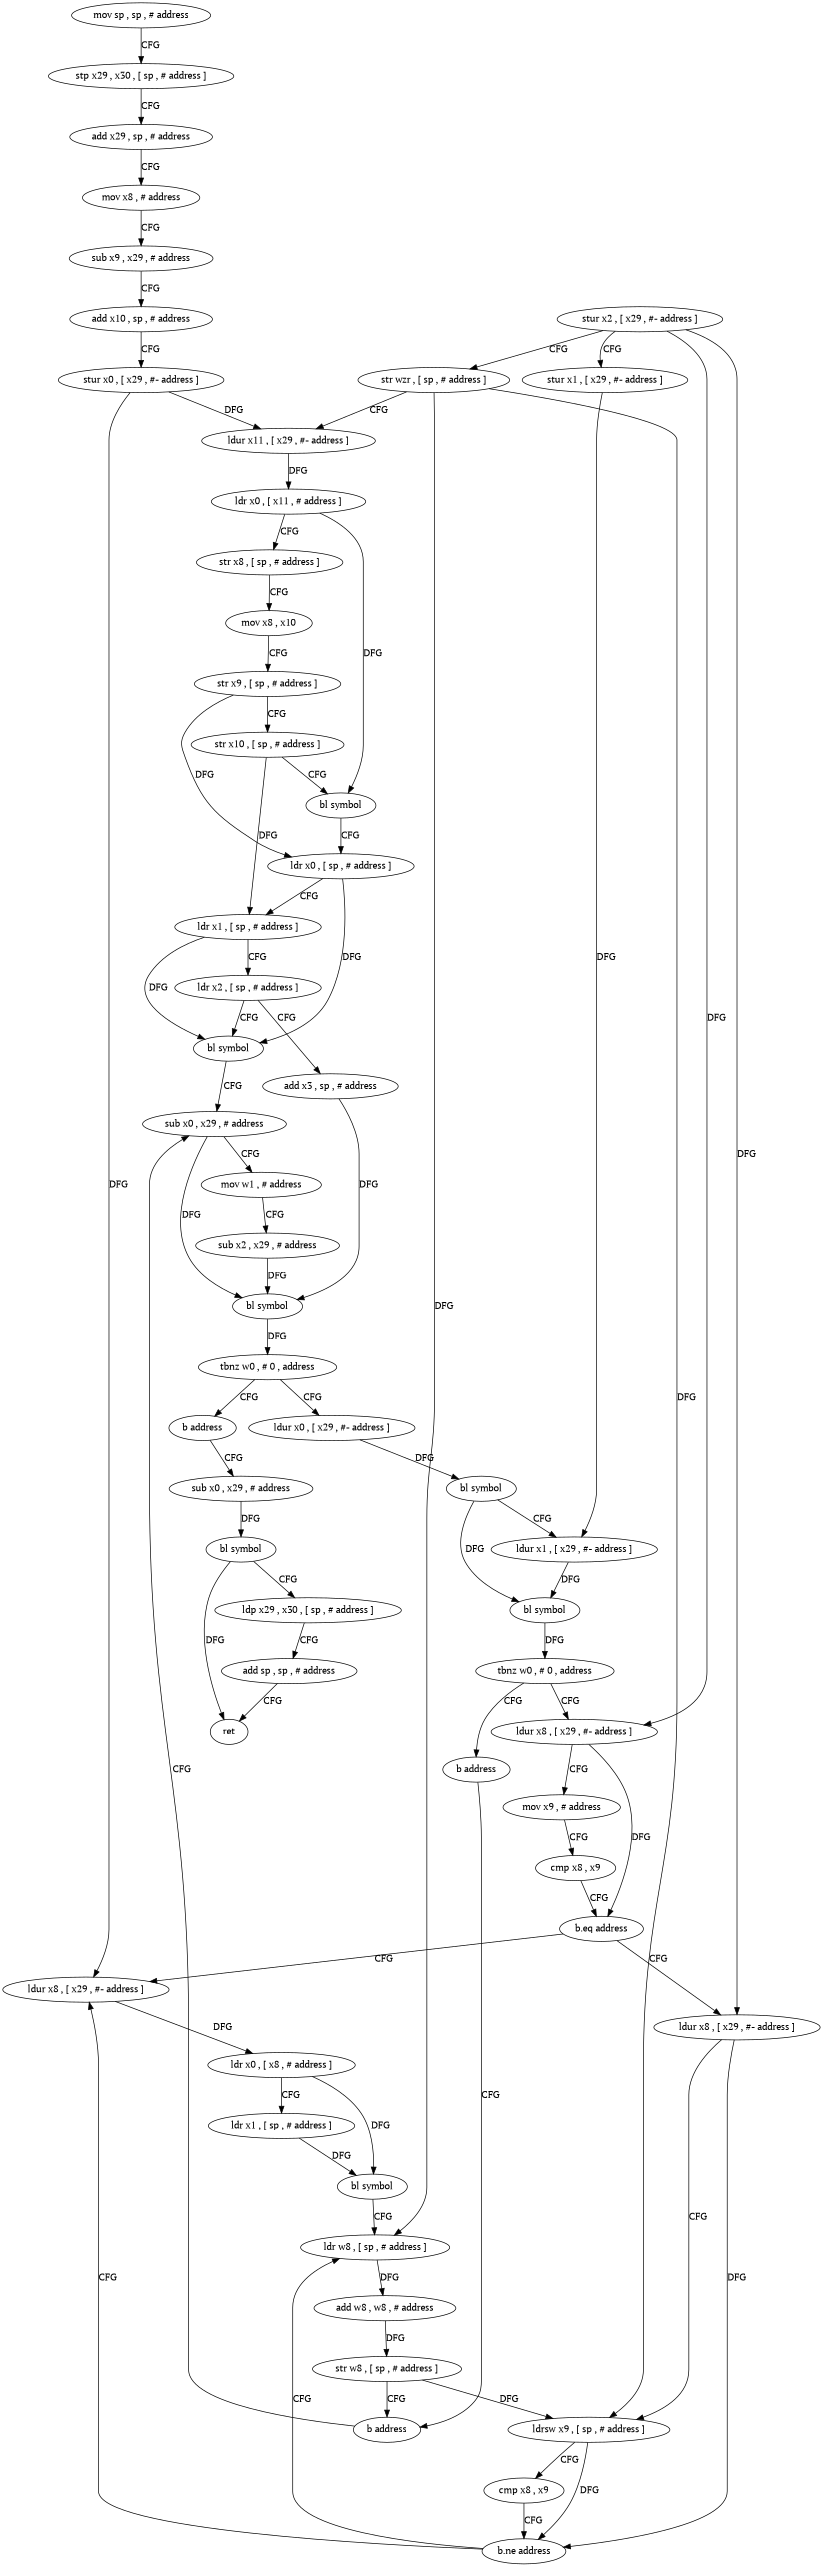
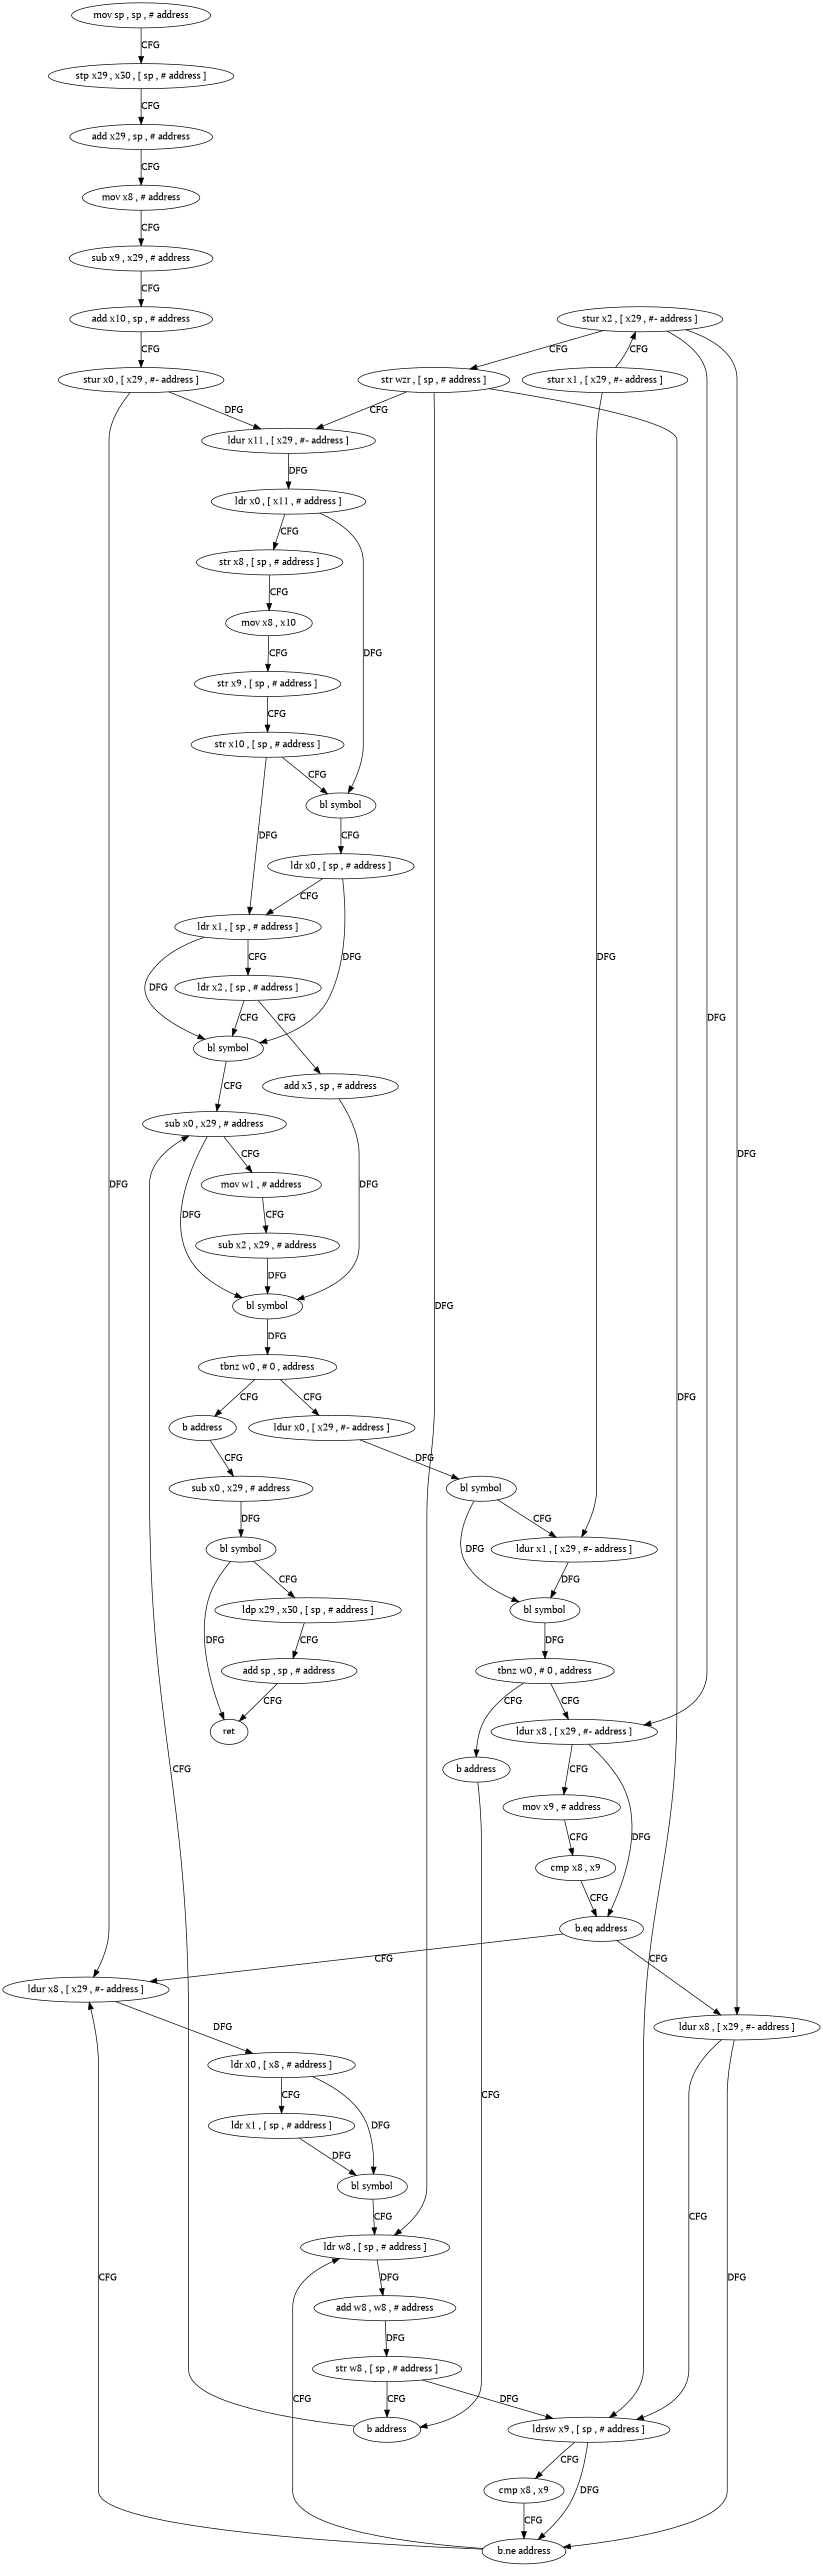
(603, 344) -> (625, 354)
(196, 783) -> none
